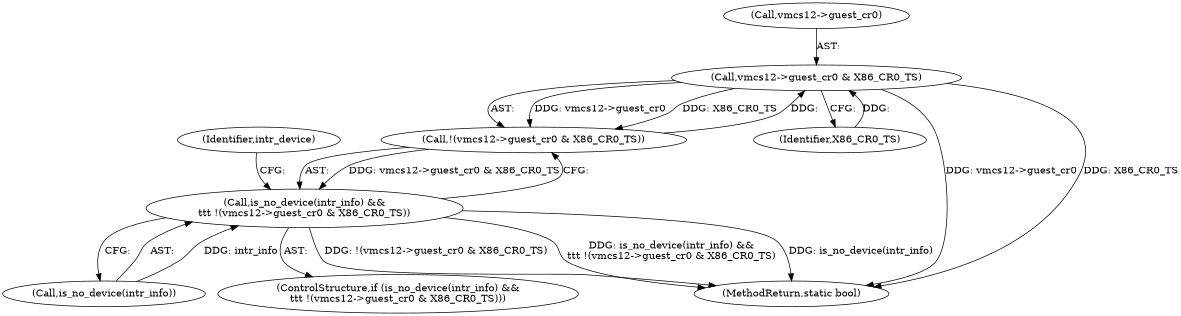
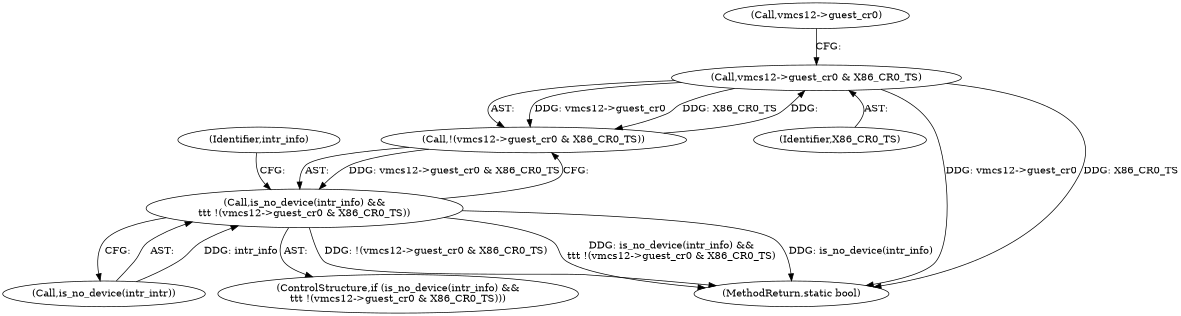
(830, 47) -> (830, 47)
(827, 105) -> none
(878, 109) -> (878, 109)
(259, 140) -> (259, 140)
(104, 294) -> (104, 294)
